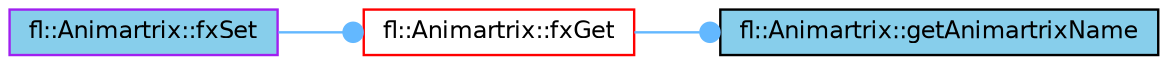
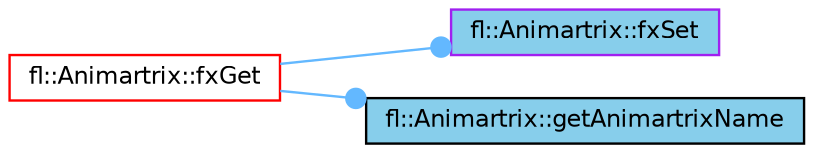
(311, 32) -> (356, 56)
